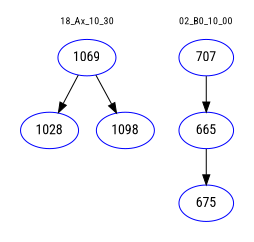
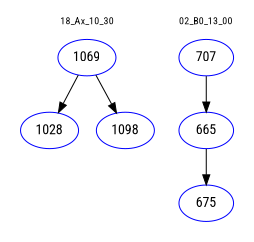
(206, 22) -> (206, 22)
